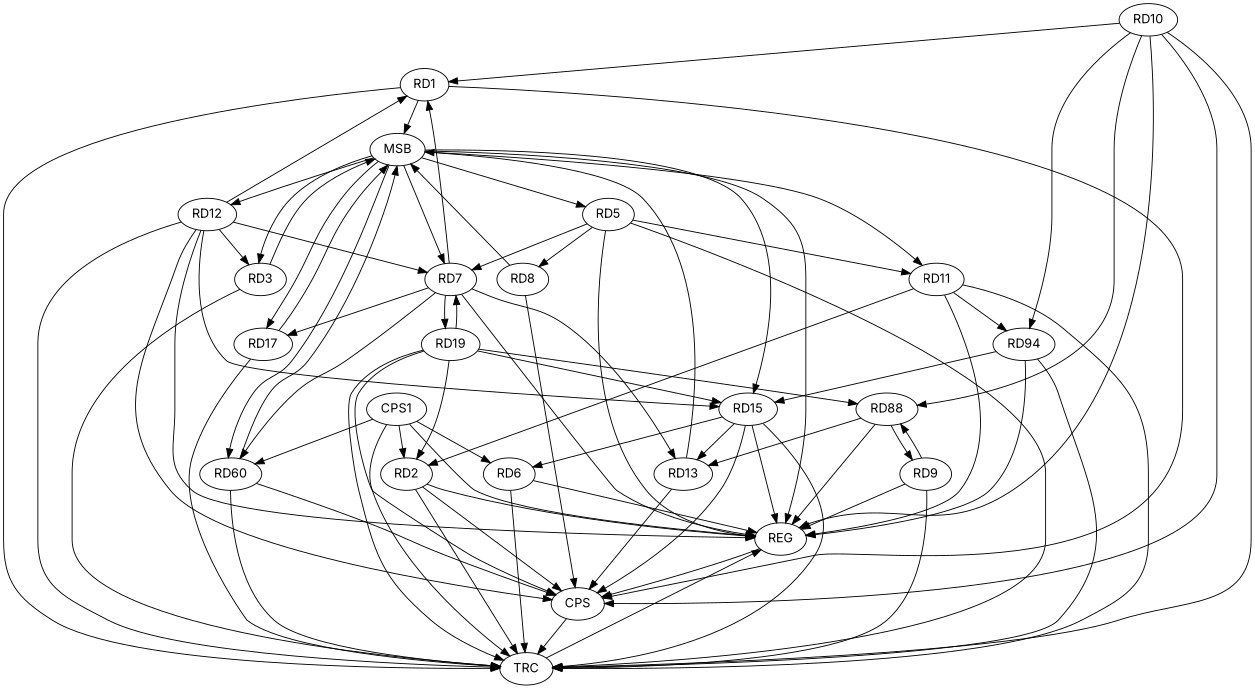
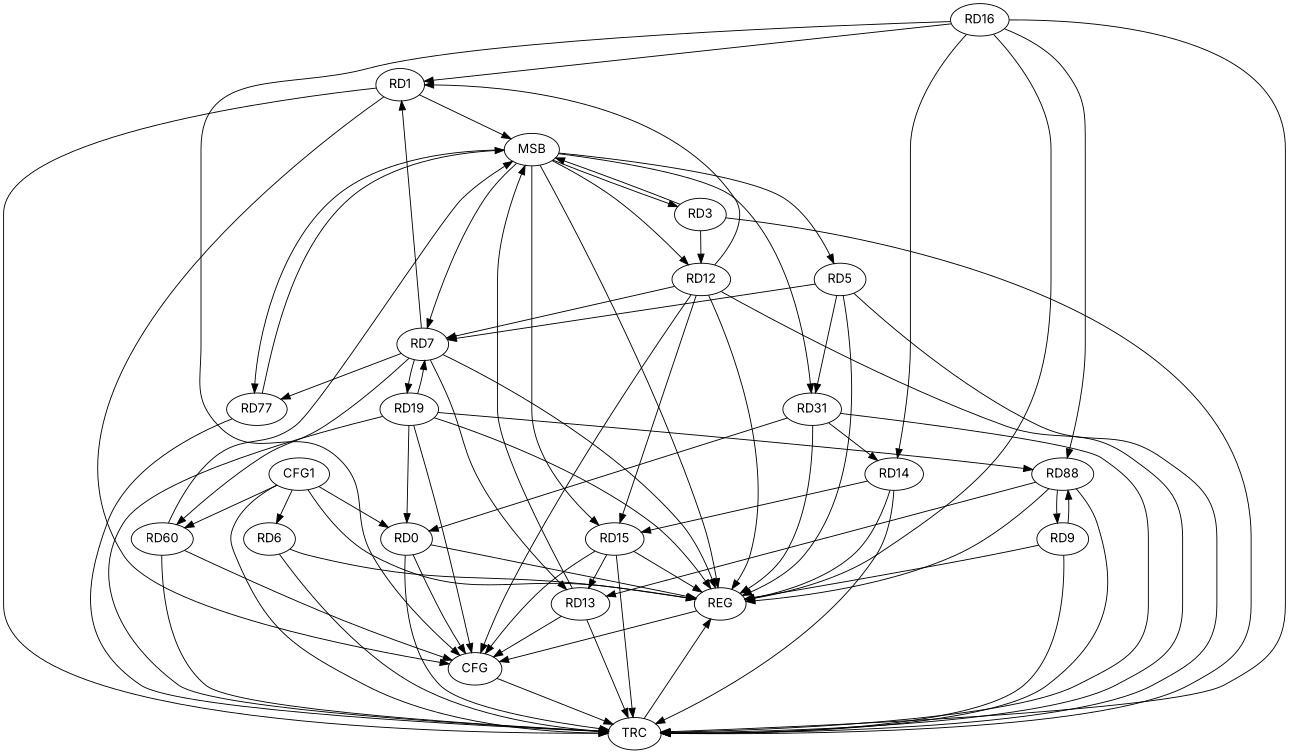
(1148, 20) -> (980, 20)
(231, 243) -> (701, 243)
(523, 279) -> none
(937, 279) -> (812, 409)
(321, 316) -> none
(263, 344) -> (257, 409)
(1024, 344) -> (894, 474)
(595, 376) -> (568, 472)
(397, 409) -> (299, 474)
(632, 441) -> none
(407, 474) -> (407, 539)
(578, 604) -> (475, 669)
none -> (606, 665)
none -> (1031, 694)
